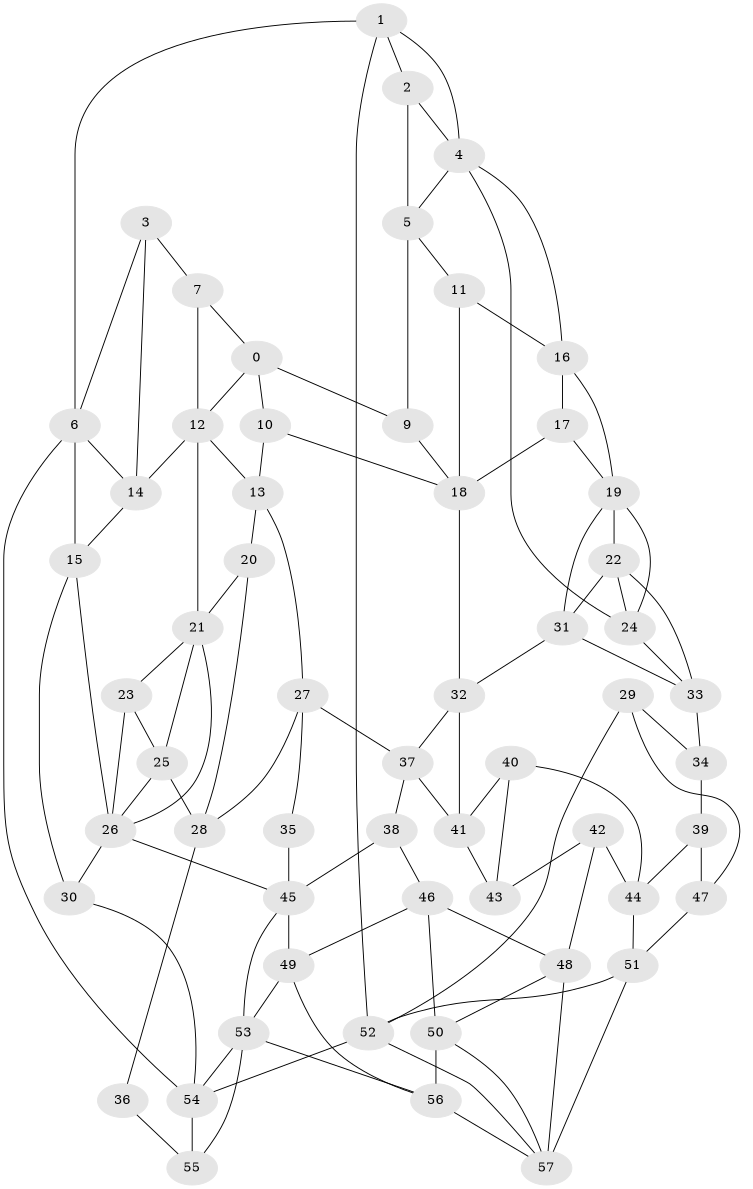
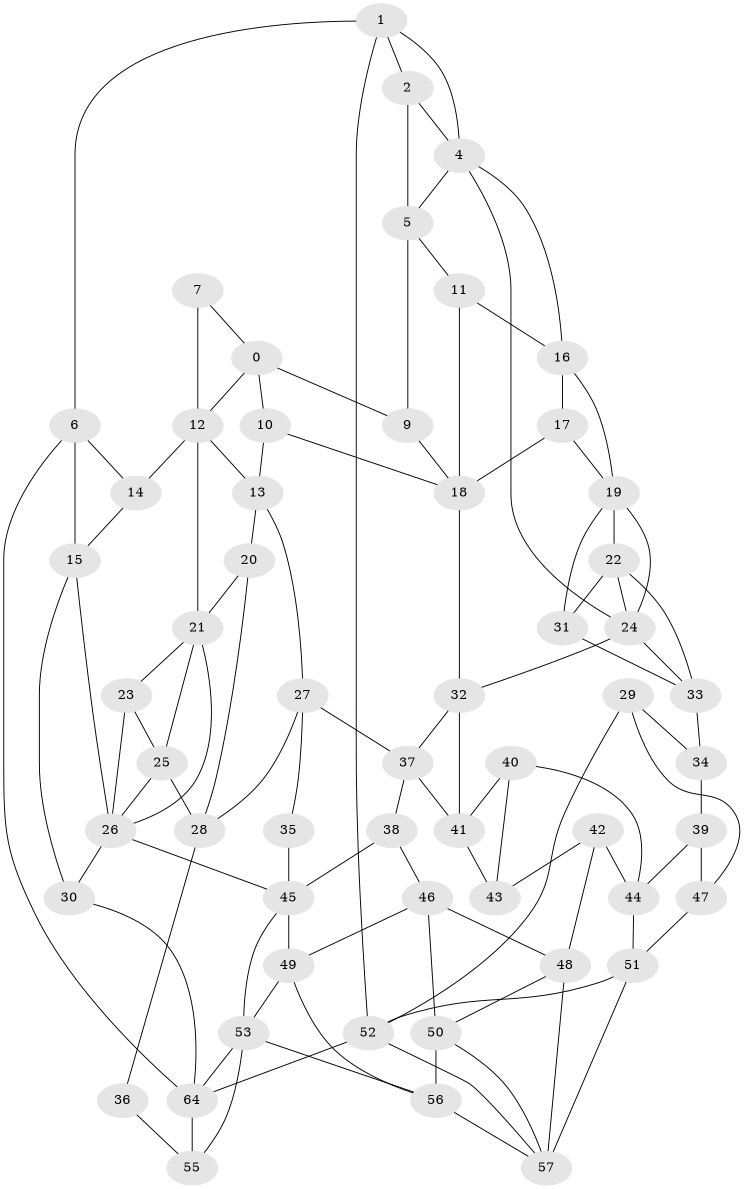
(146, 223) -> none
(511, 662) -> (546, 664)
(192, 1101) -> (192, 1101)
